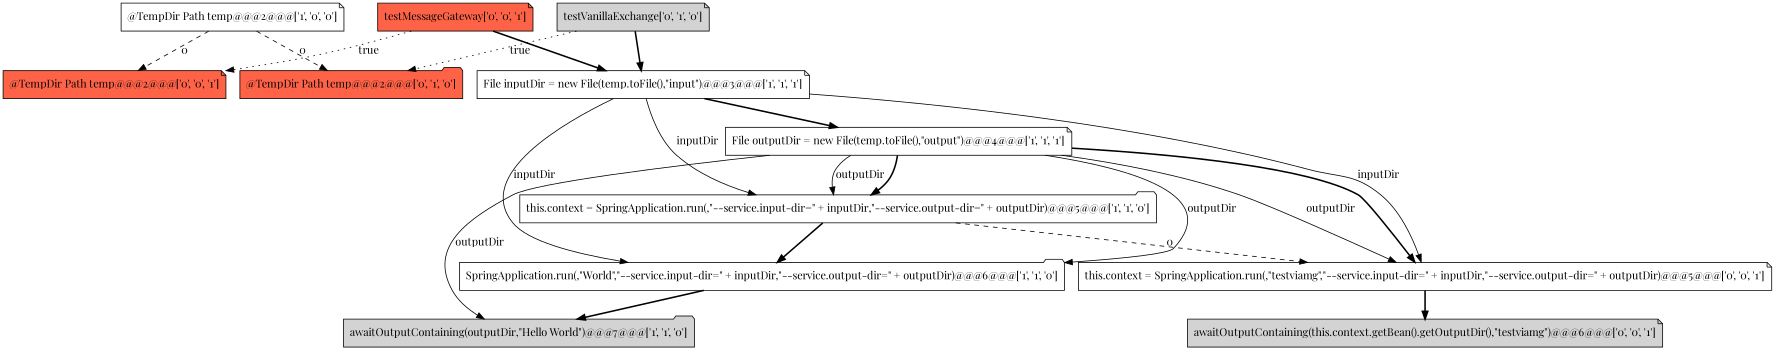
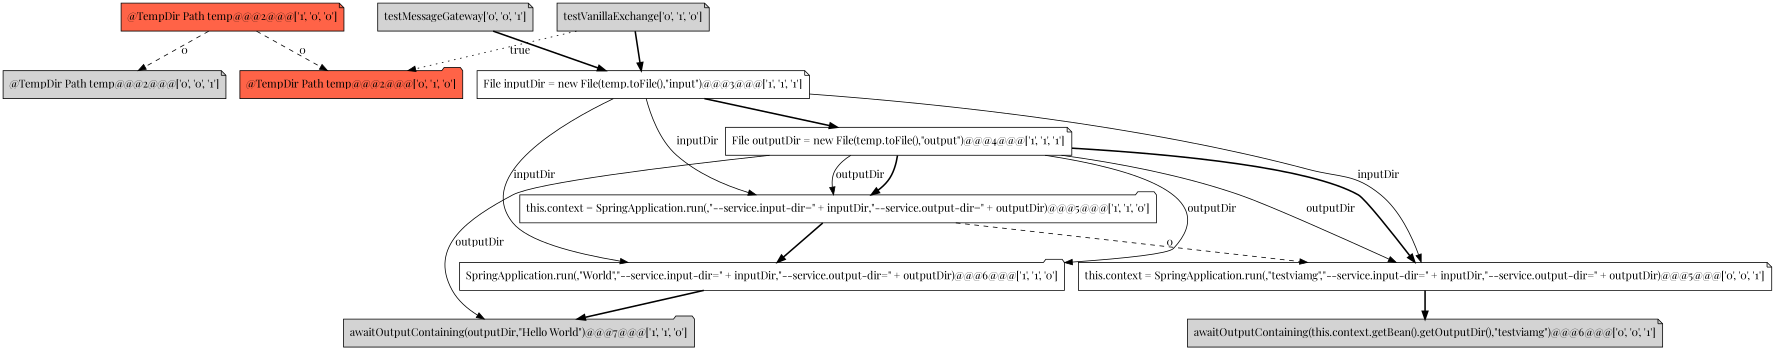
(233, 17) -> (233, 17)
(455, 17) -> (455, 17)
(323, 54) -> none
(115, 85) -> (115, 85)
